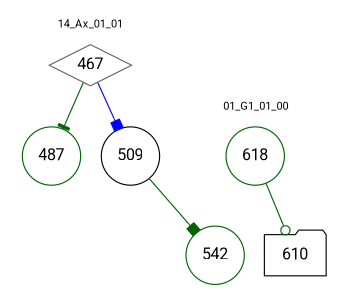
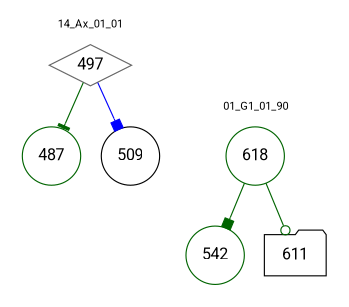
(90, 65) -> (90, 65)
(256, 107) -> (256, 107)
(169, 201) -> (237, 200)
(295, 255) -> (295, 255)
